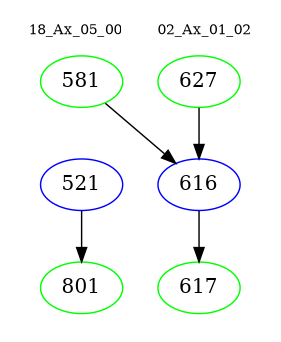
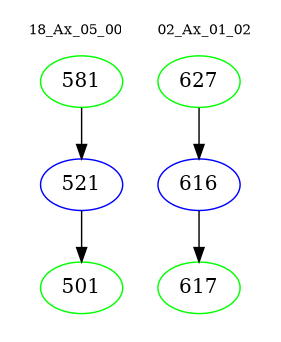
(125, 120) -> (82, 126)
(82, 288) -> (82, 288)
